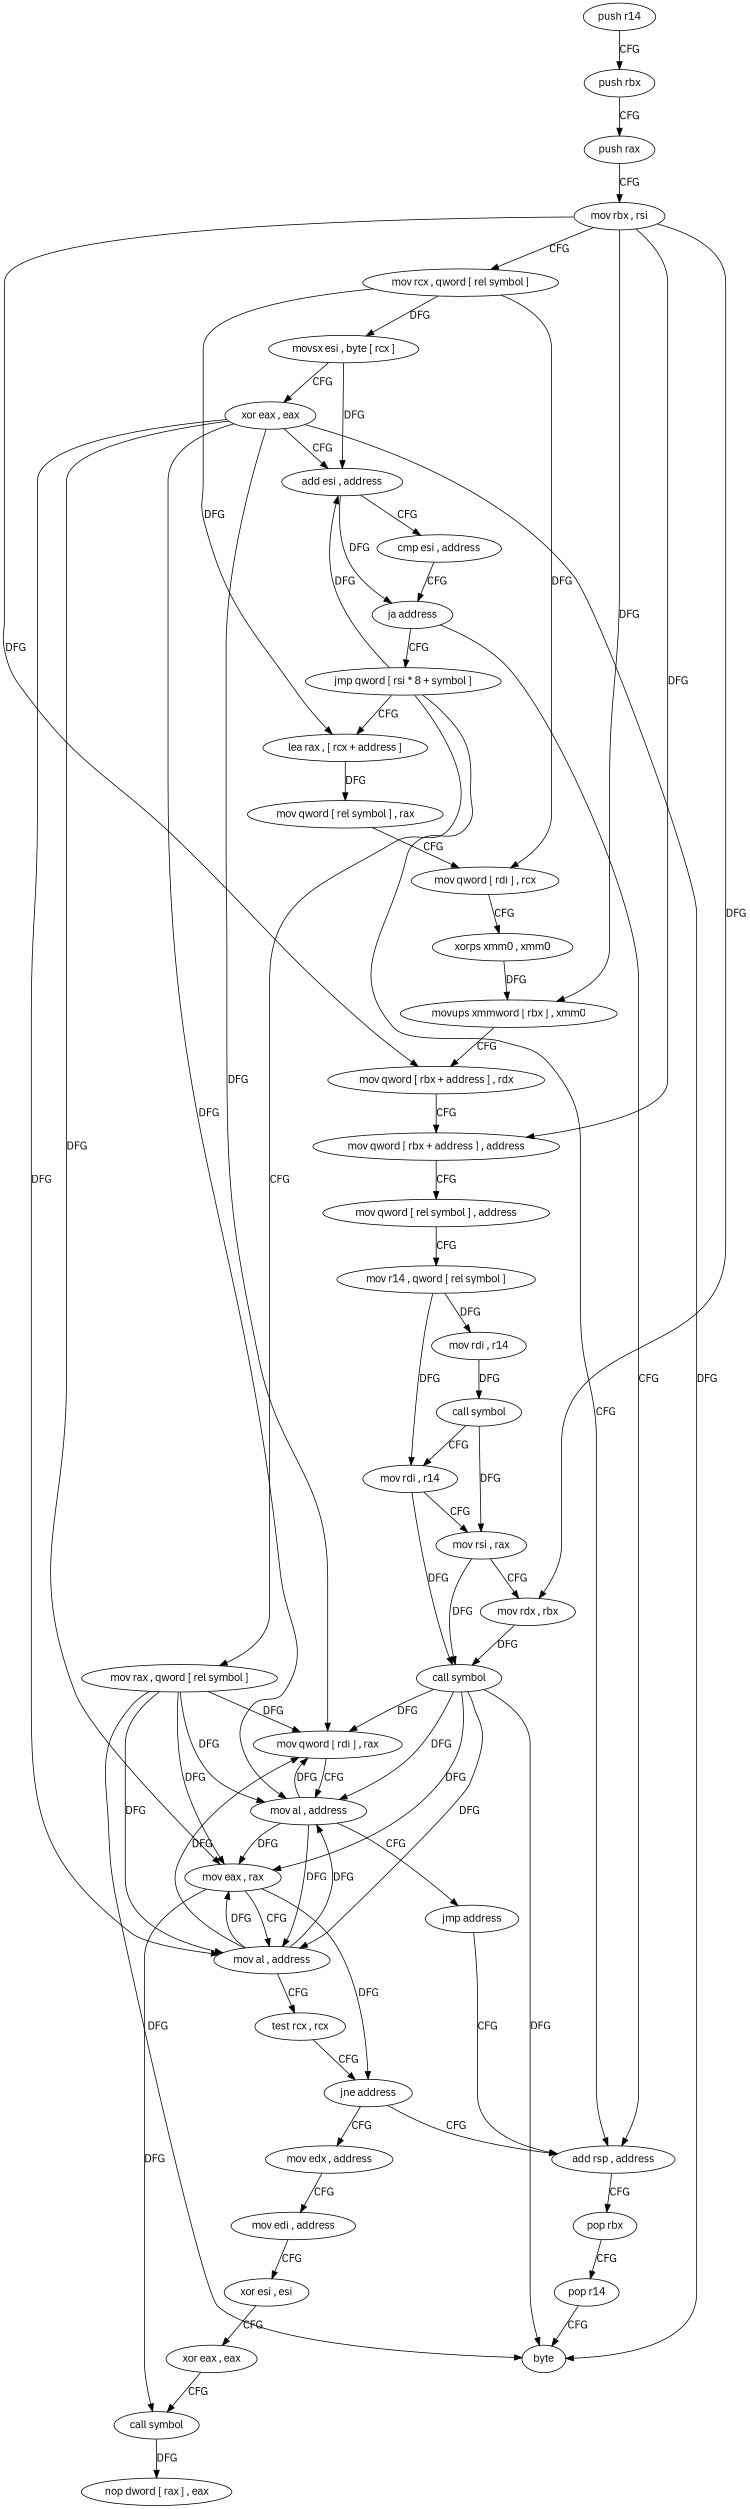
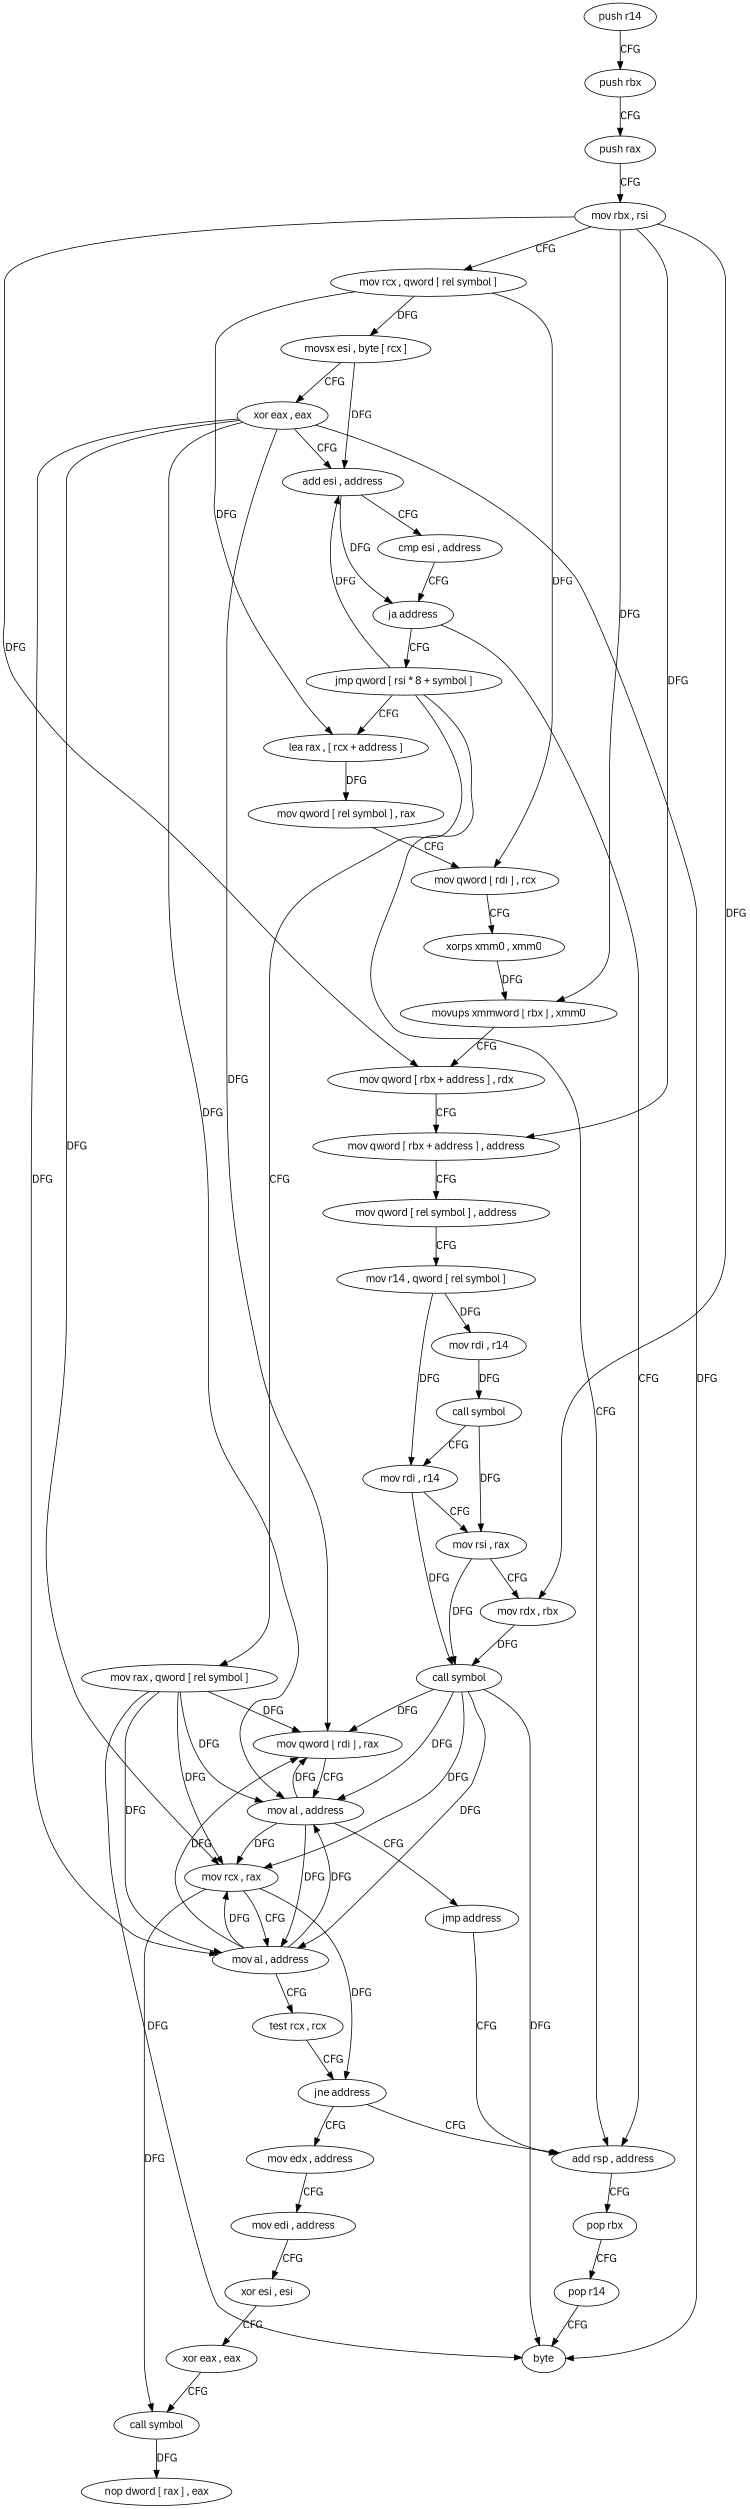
(233, 1878) -> (231, 1878)
